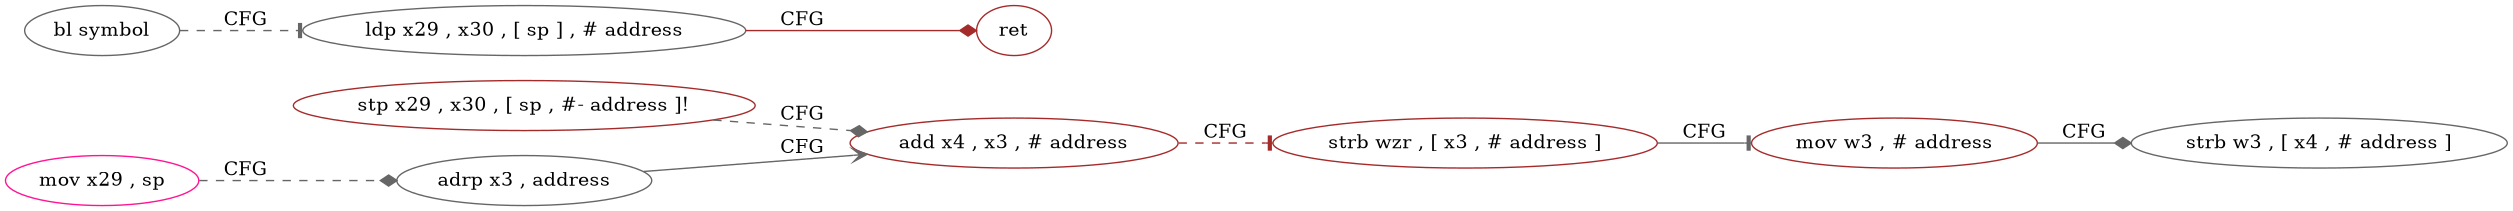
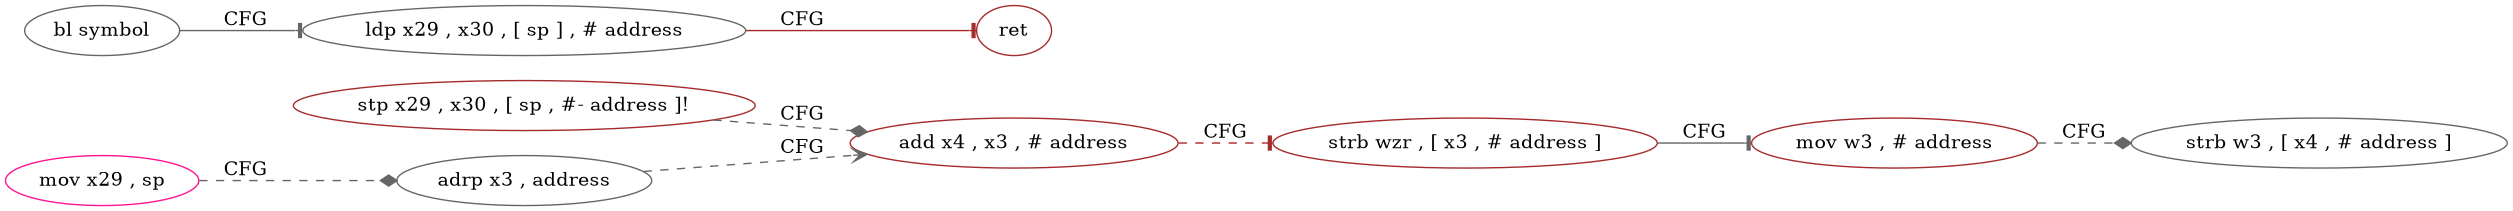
(238, 31) -> (238, 31)
(852, 31) -> (857, 31)
(2076, 143) -> (2076, 143)
(748, 163) -> (748, 163)
